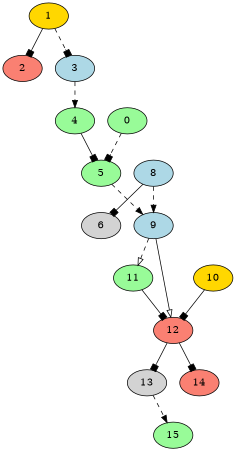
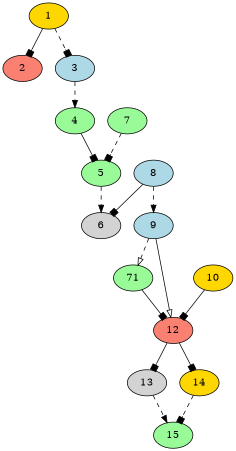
(127, 121) -> (127, 121)
(124, 196) -> (101, 196)
(133, 278) -> (133, 278)
(199, 383) -> (199, 383)
none -> (188, 406)
